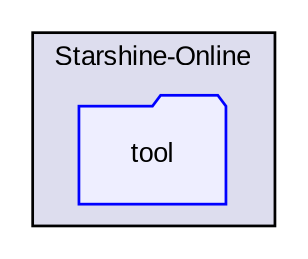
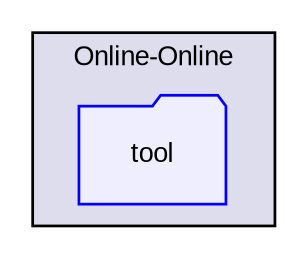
(154, 59) -> (154, 59)
